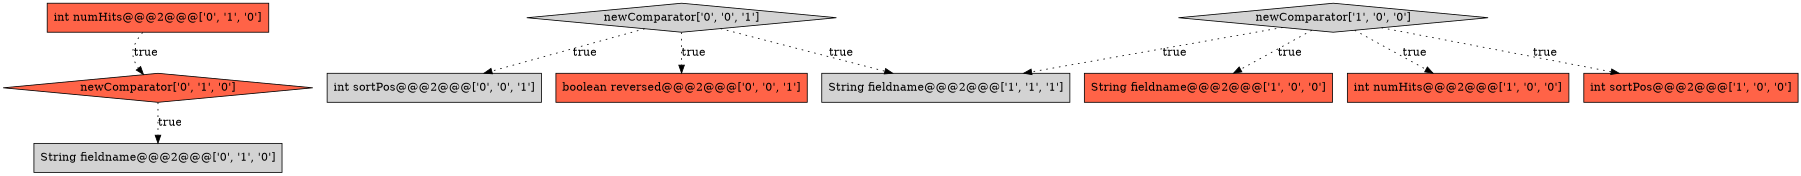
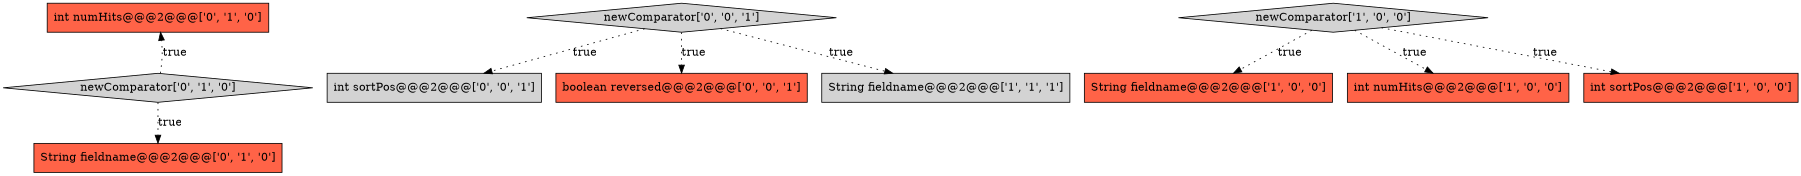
(133, 50) -> (162, 57)
(1157, 50) -> none
(158, 88) -> (158, 88)
(158, 158) -> (158, 158)
